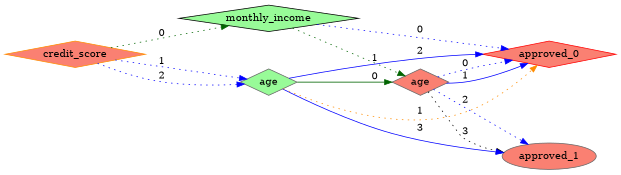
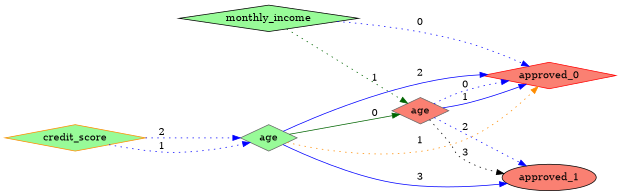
(166, 37) -> none
(75, 54) -> (75, 138)
(549, 156) -> (549, 177)
